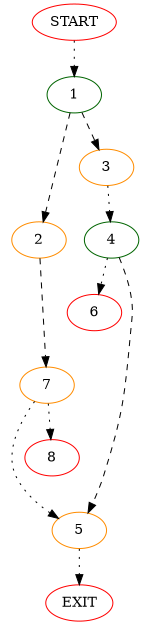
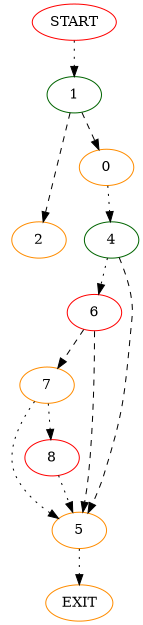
(107, 167) -> (107, 167)
(43, 307) -> (74, 345)
none -> (93, 417)
none -> (64, 489)
(79, 603) -> (79, 603)
